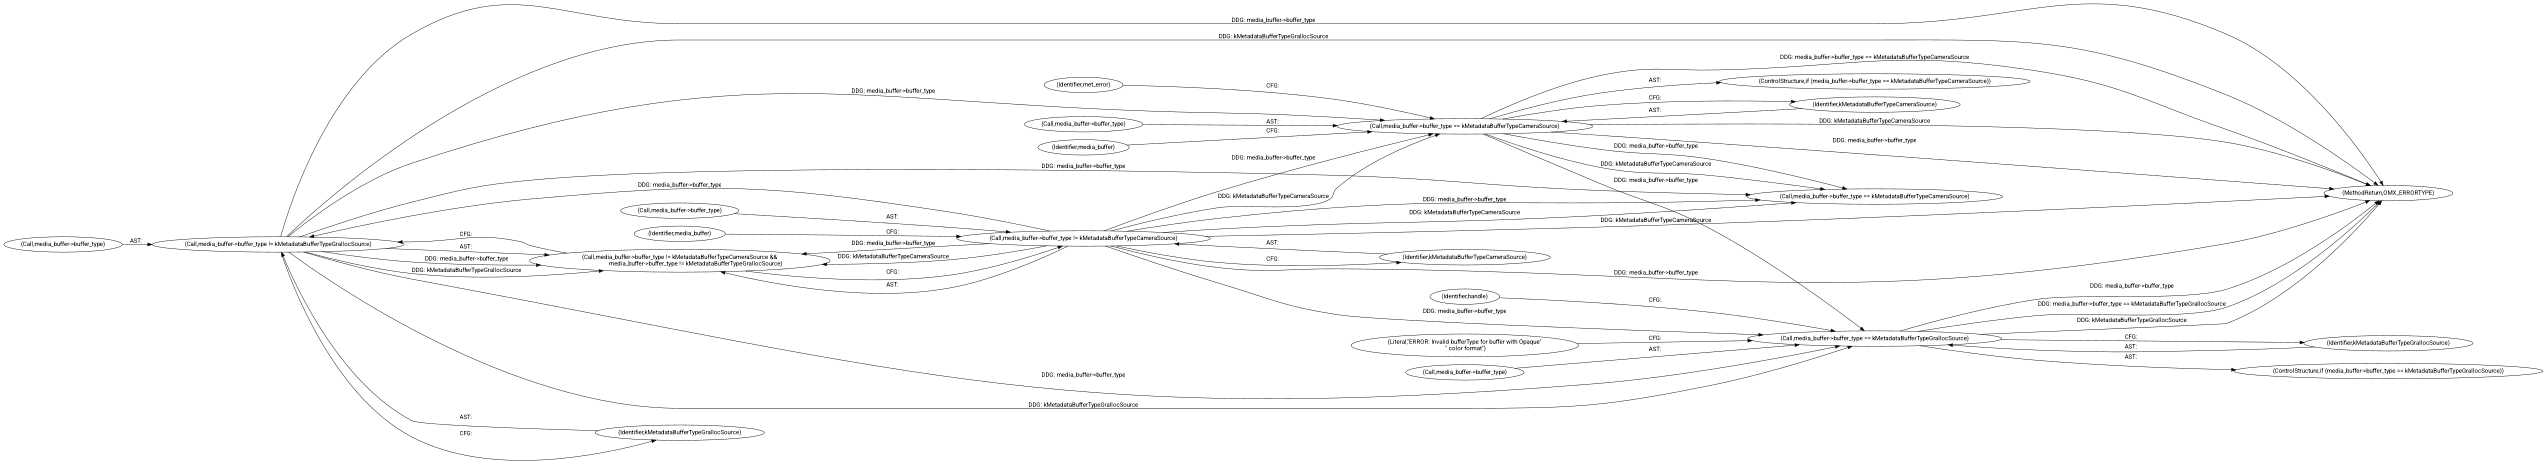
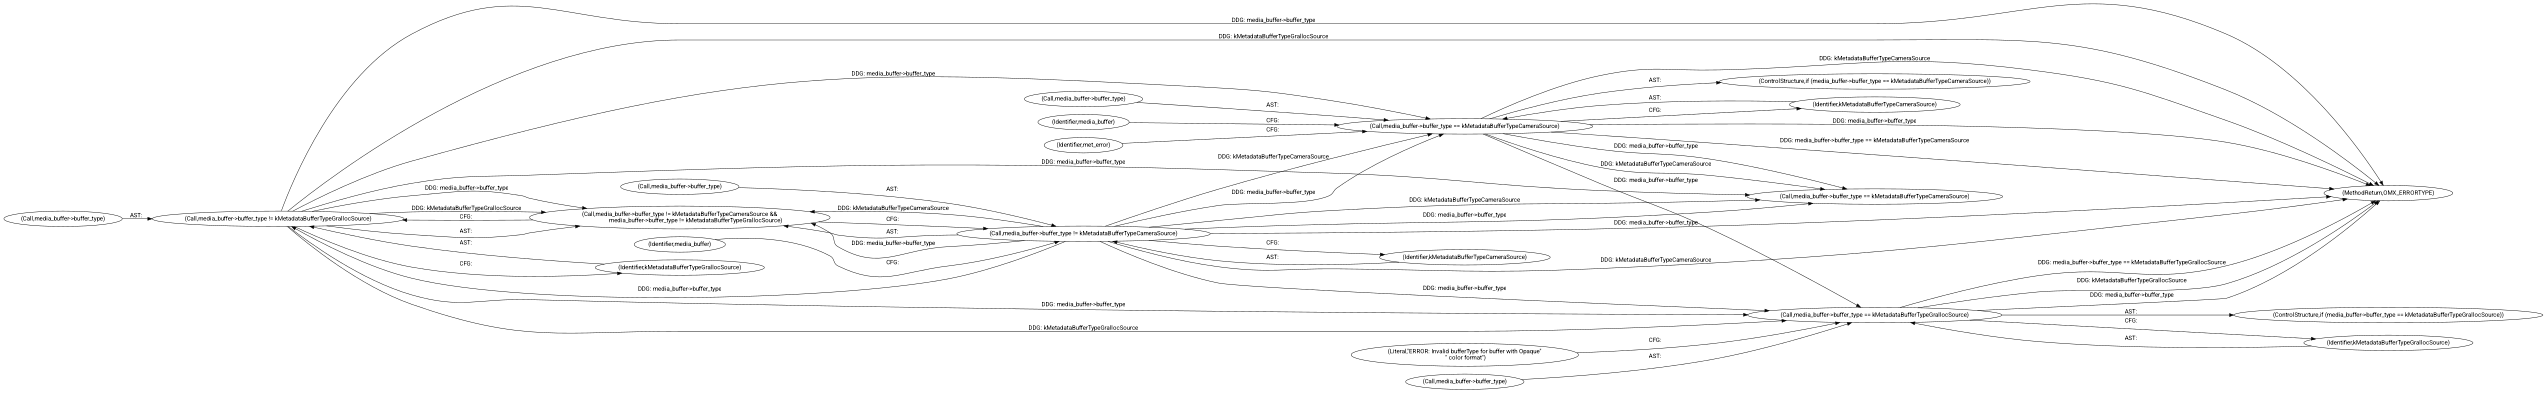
(1465, 297) -> none
